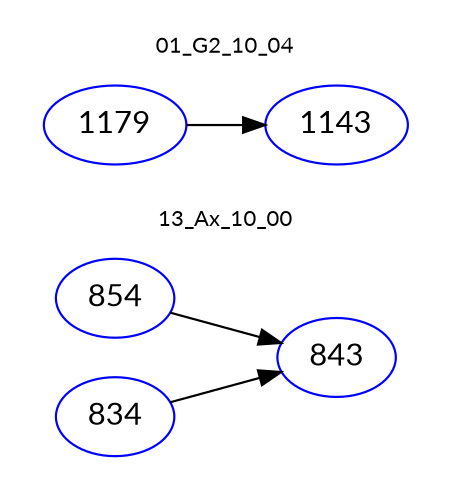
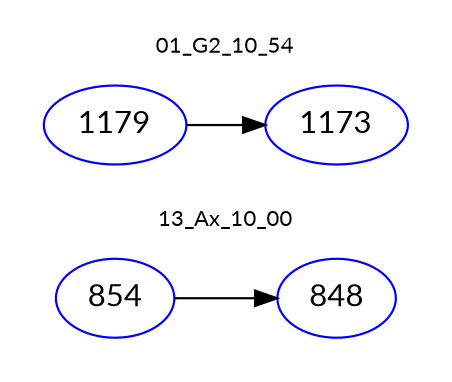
(226, 47) -> (226, 47)
(337, 125) -> (337, 125)
(337, 357) -> (337, 298)
(115, 417) -> none
